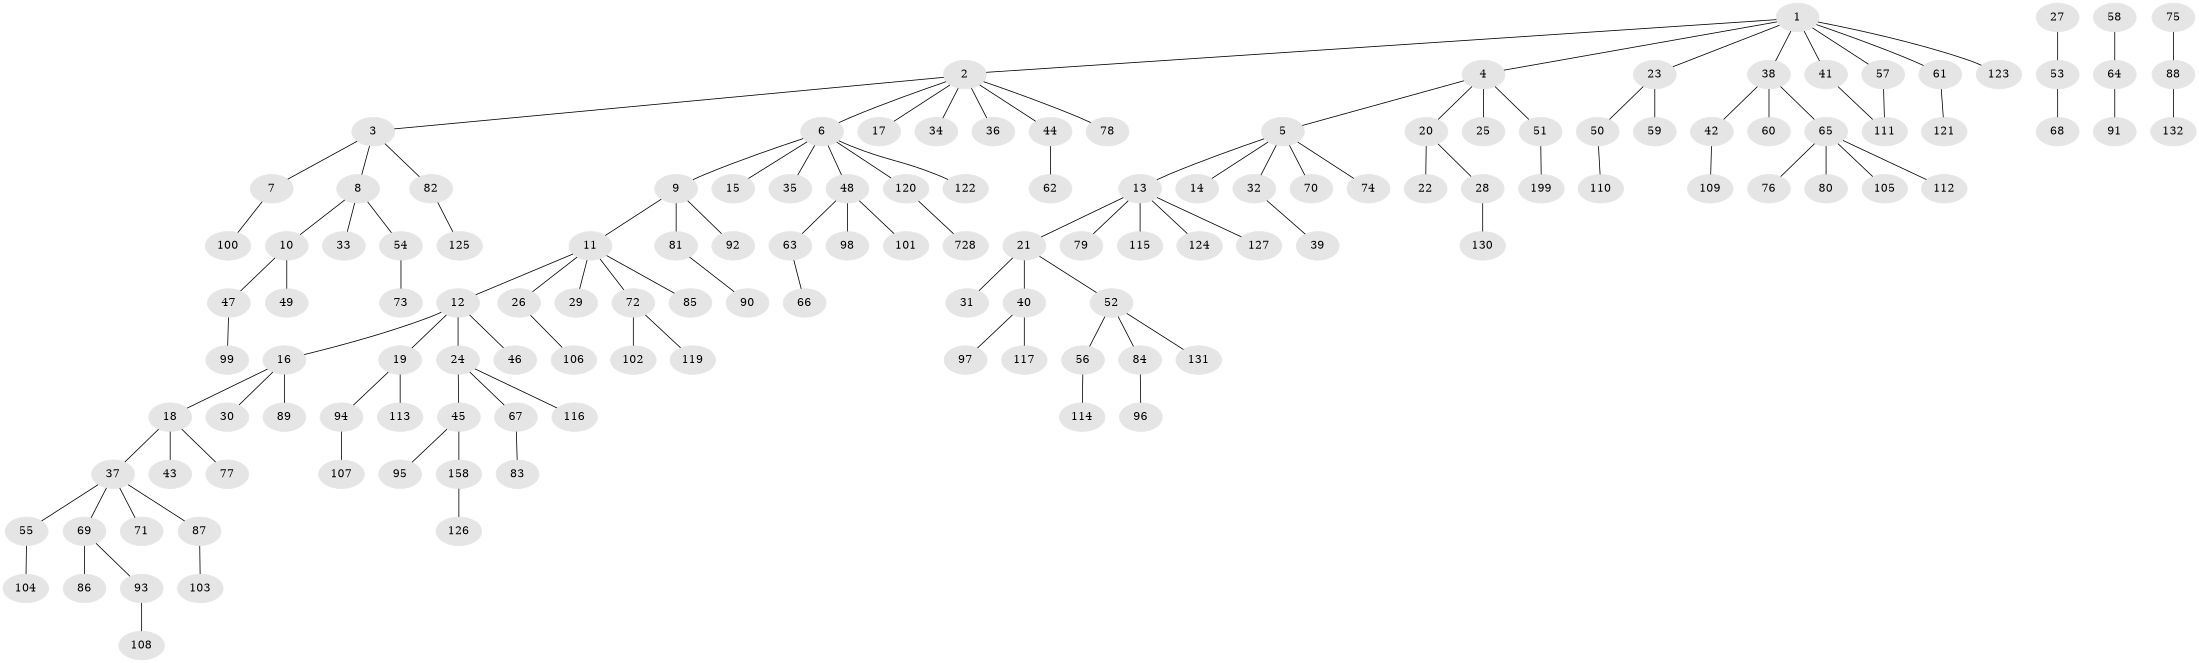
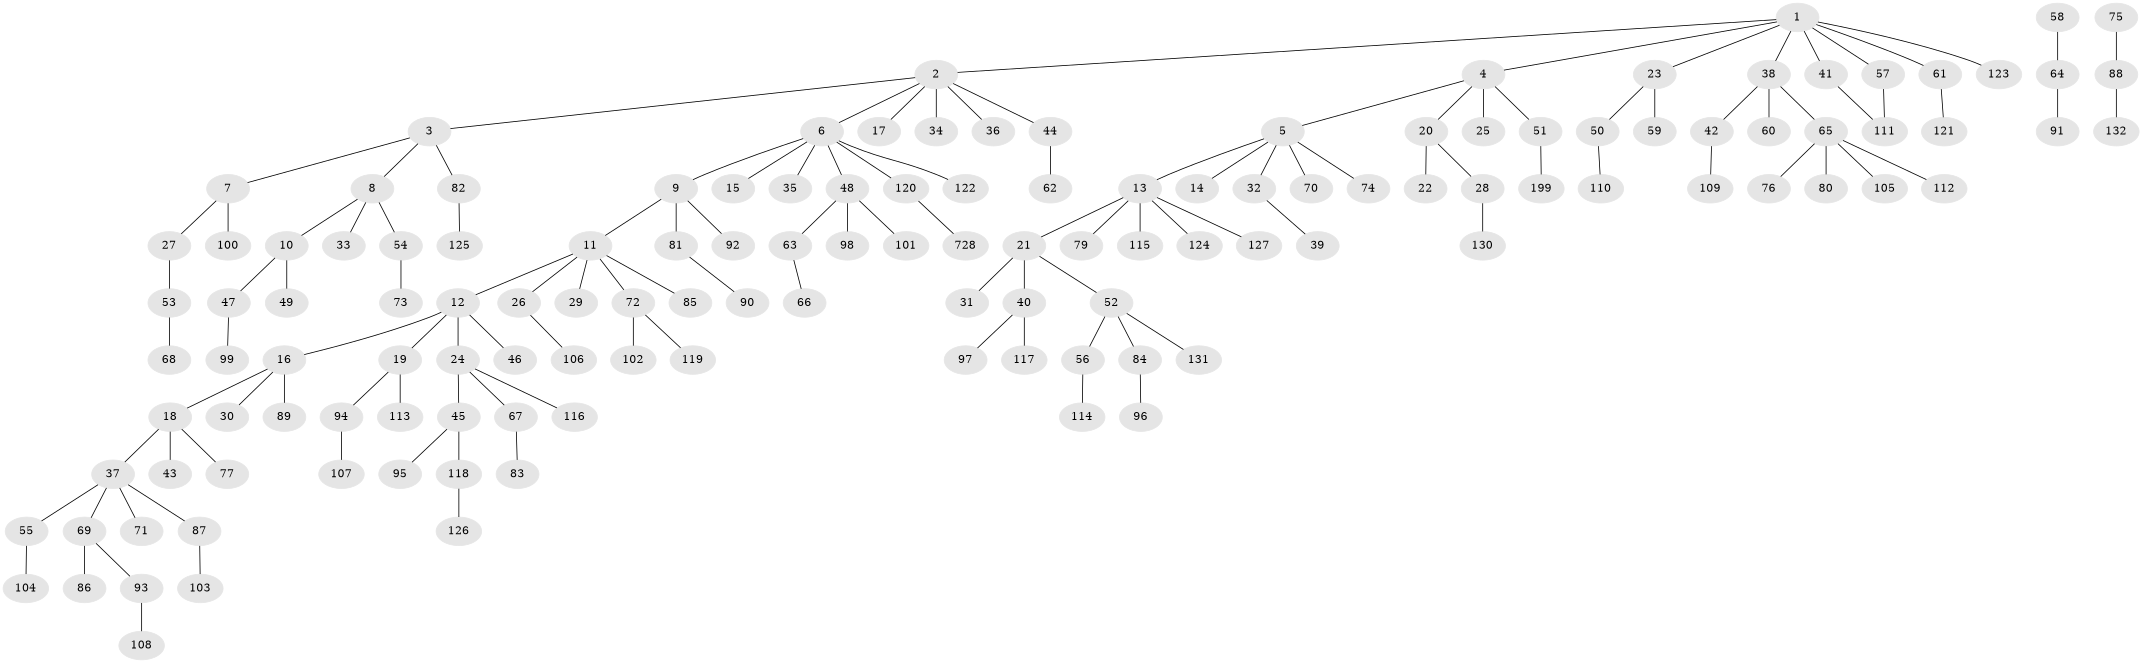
(1108, 132) -> none
none -> (199, 217)
(459, 474) -> (459, 474)
